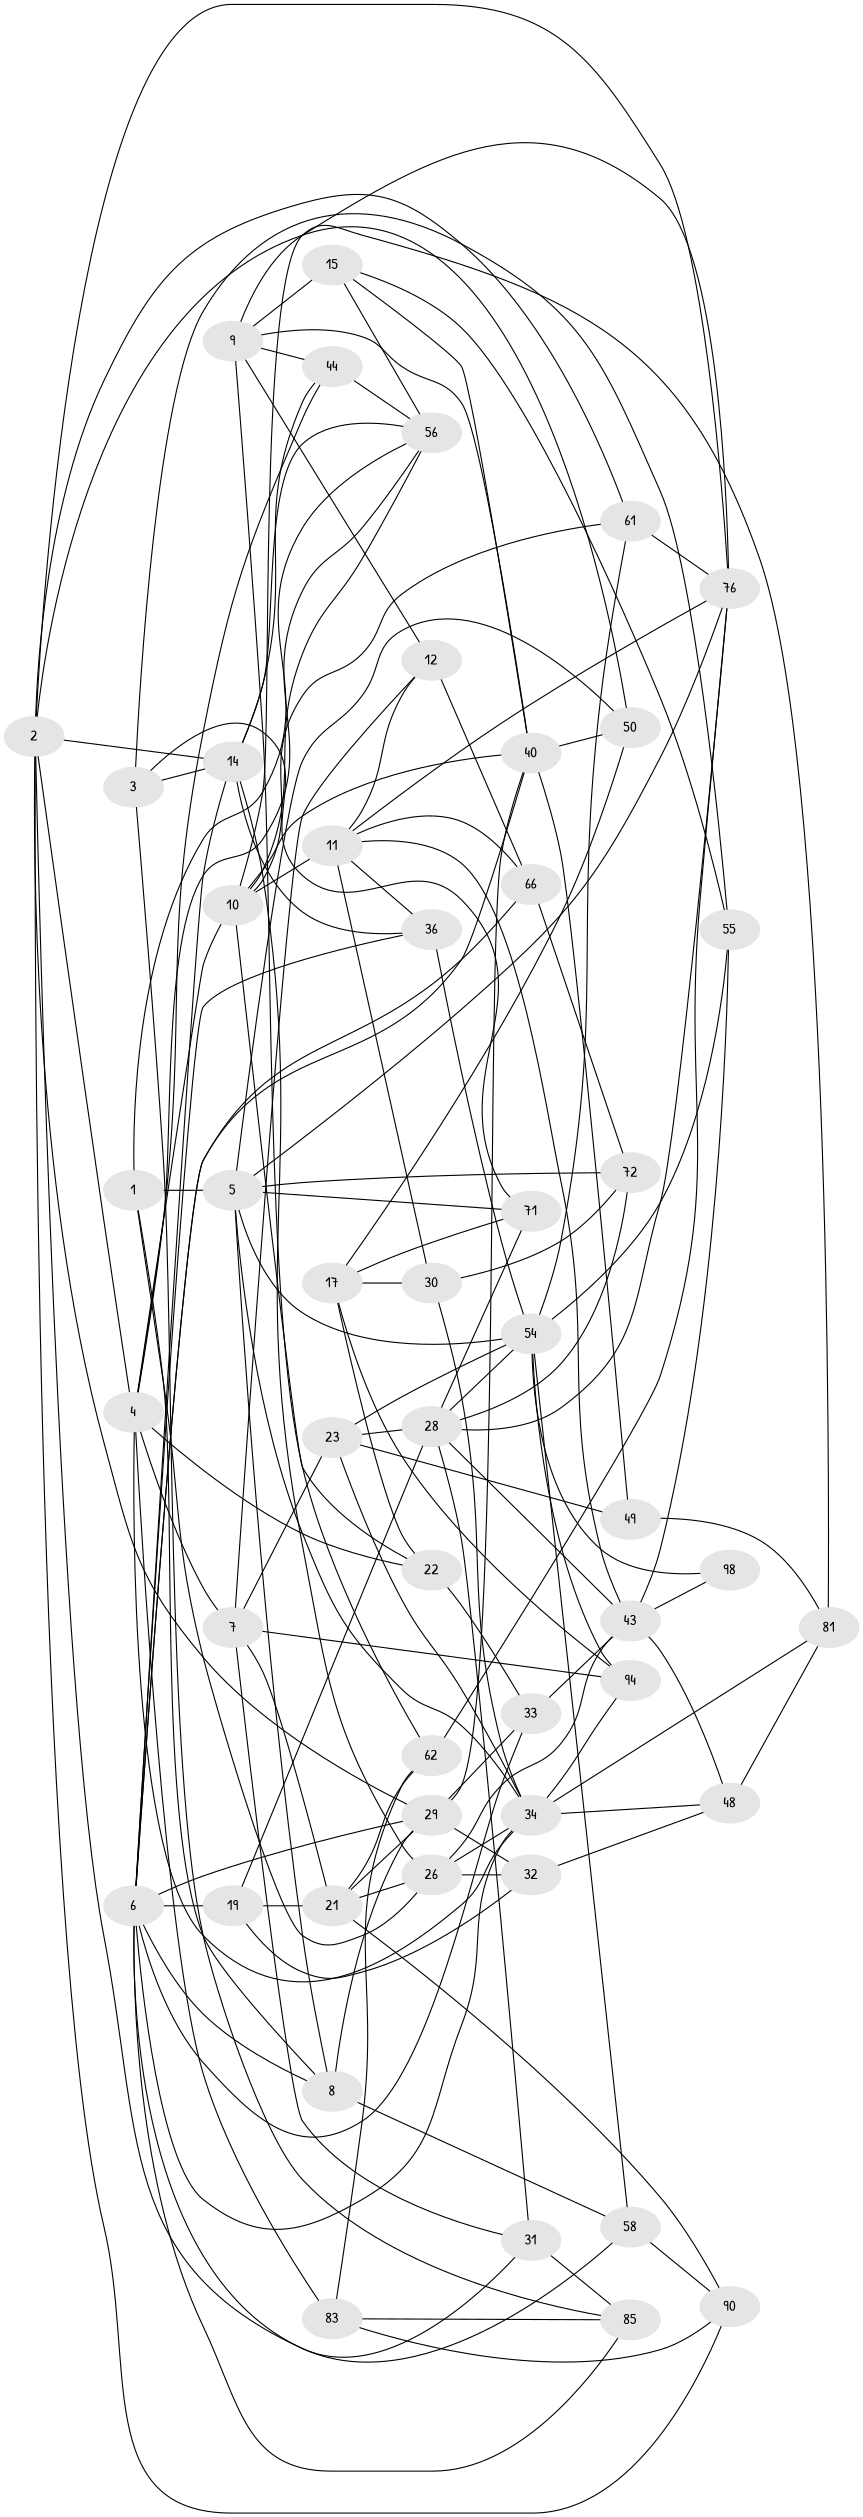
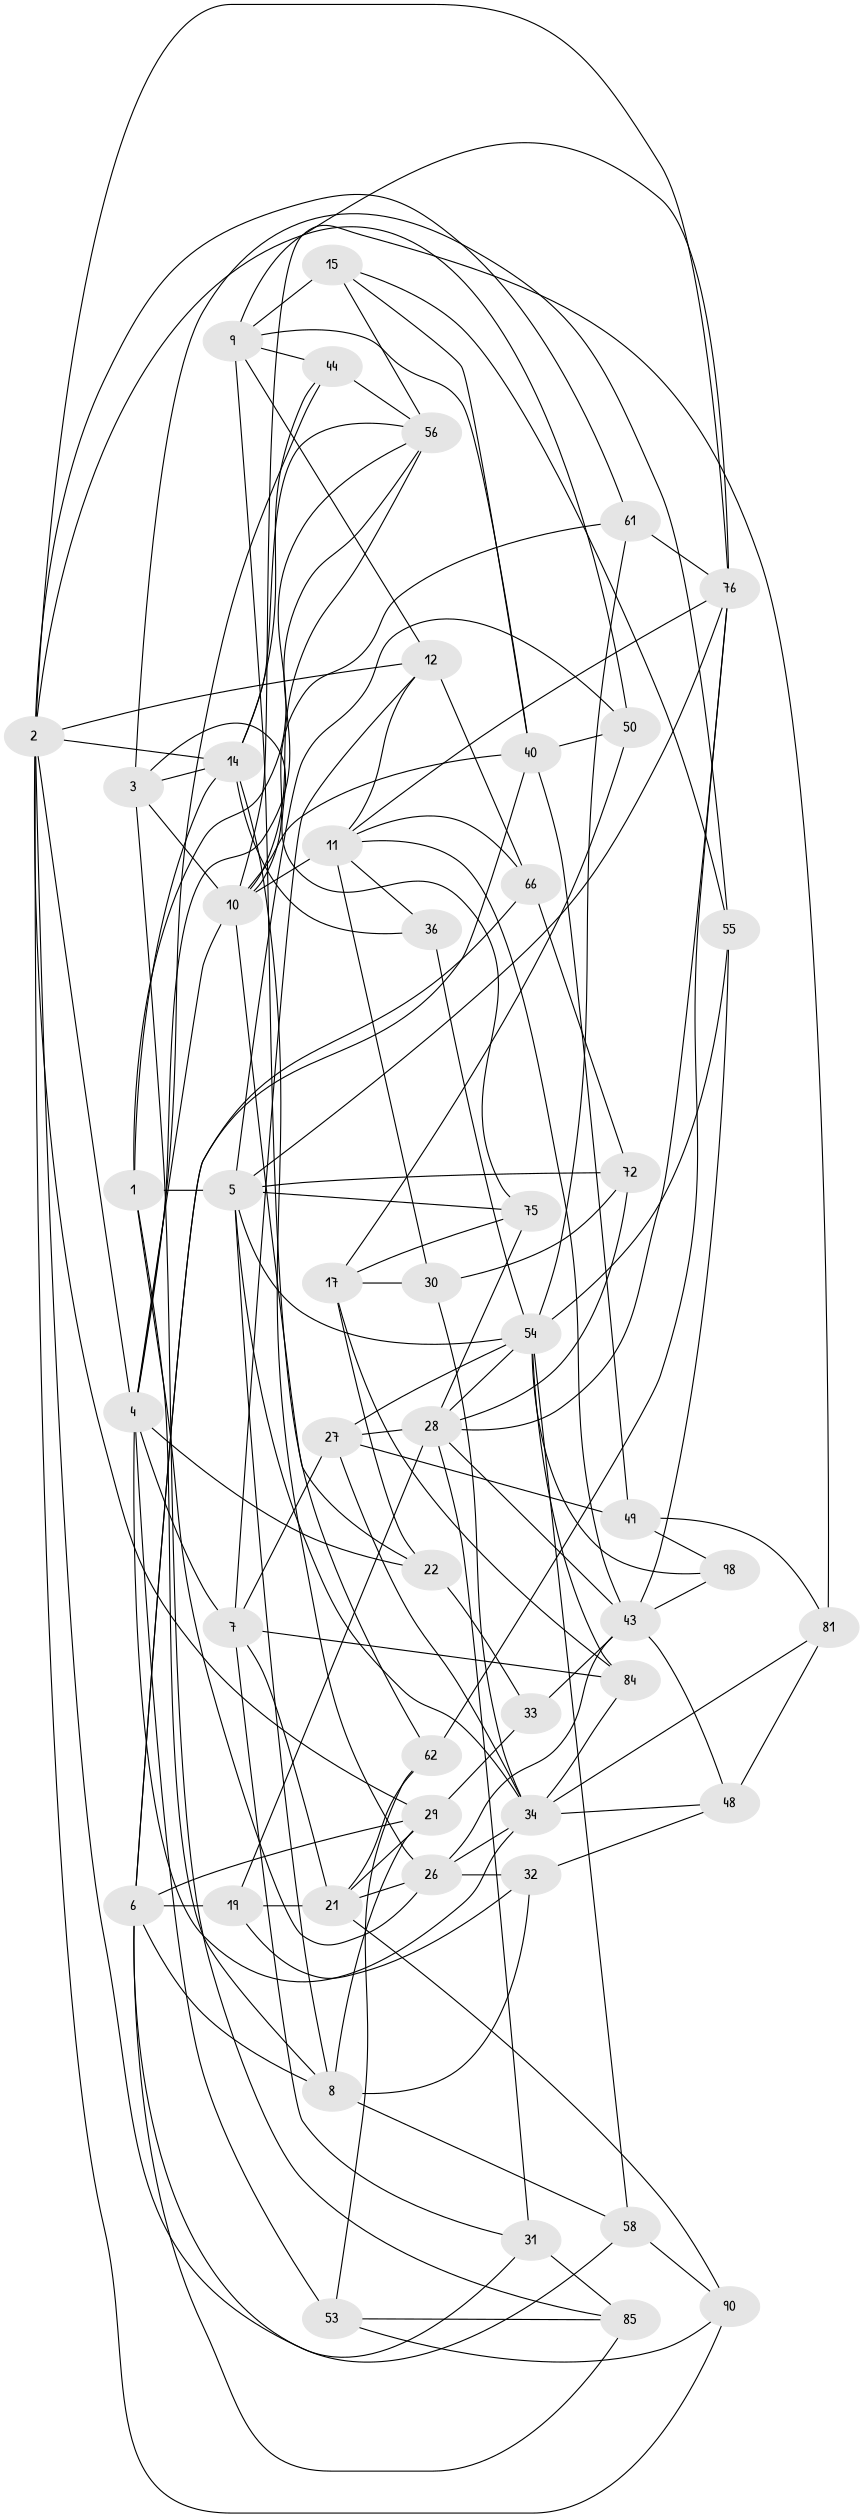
none -> (231, 690)
none -> (178, 840)
(531, 1211) -> (531, 1211)
(491, 1261) -> none
(171, 1332) -> (171, 890)
(172, 1339) -> none
(332, 1438) -> (332, 1438)
none -> (680, 1545)
(630, 1681) -> (630, 1681)
(475, 1841) -> (484, 2041)
(390, 2091) -> none
(322, 2220) -> none
(332, 2319) -> (332, 2319)
